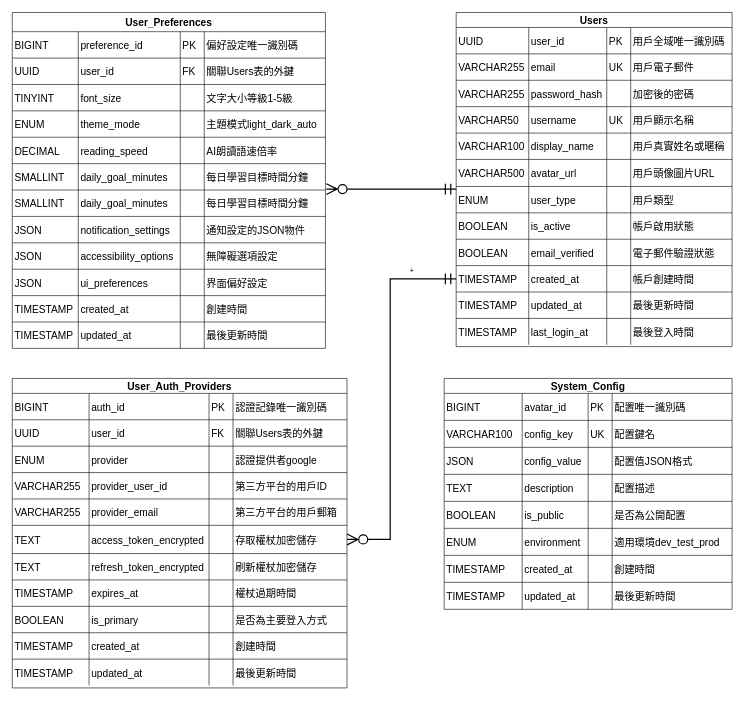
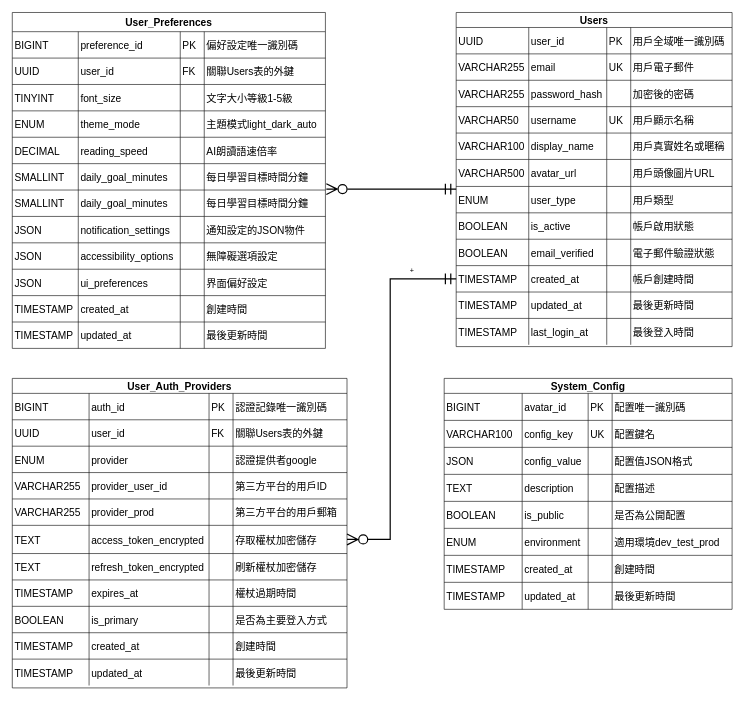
(127, 513) -> (127, 513)
